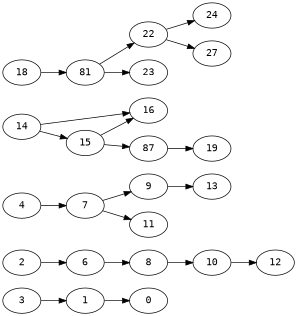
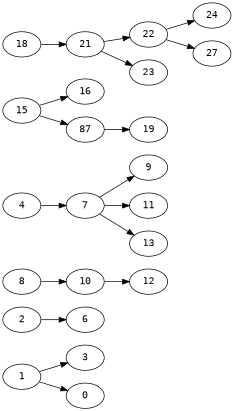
(85, 73) -> (85, 44)
(22, 127) -> none
(177, 187) -> (114, 223)
(113, 263) -> none
(50, 301) -> (50, 368)
